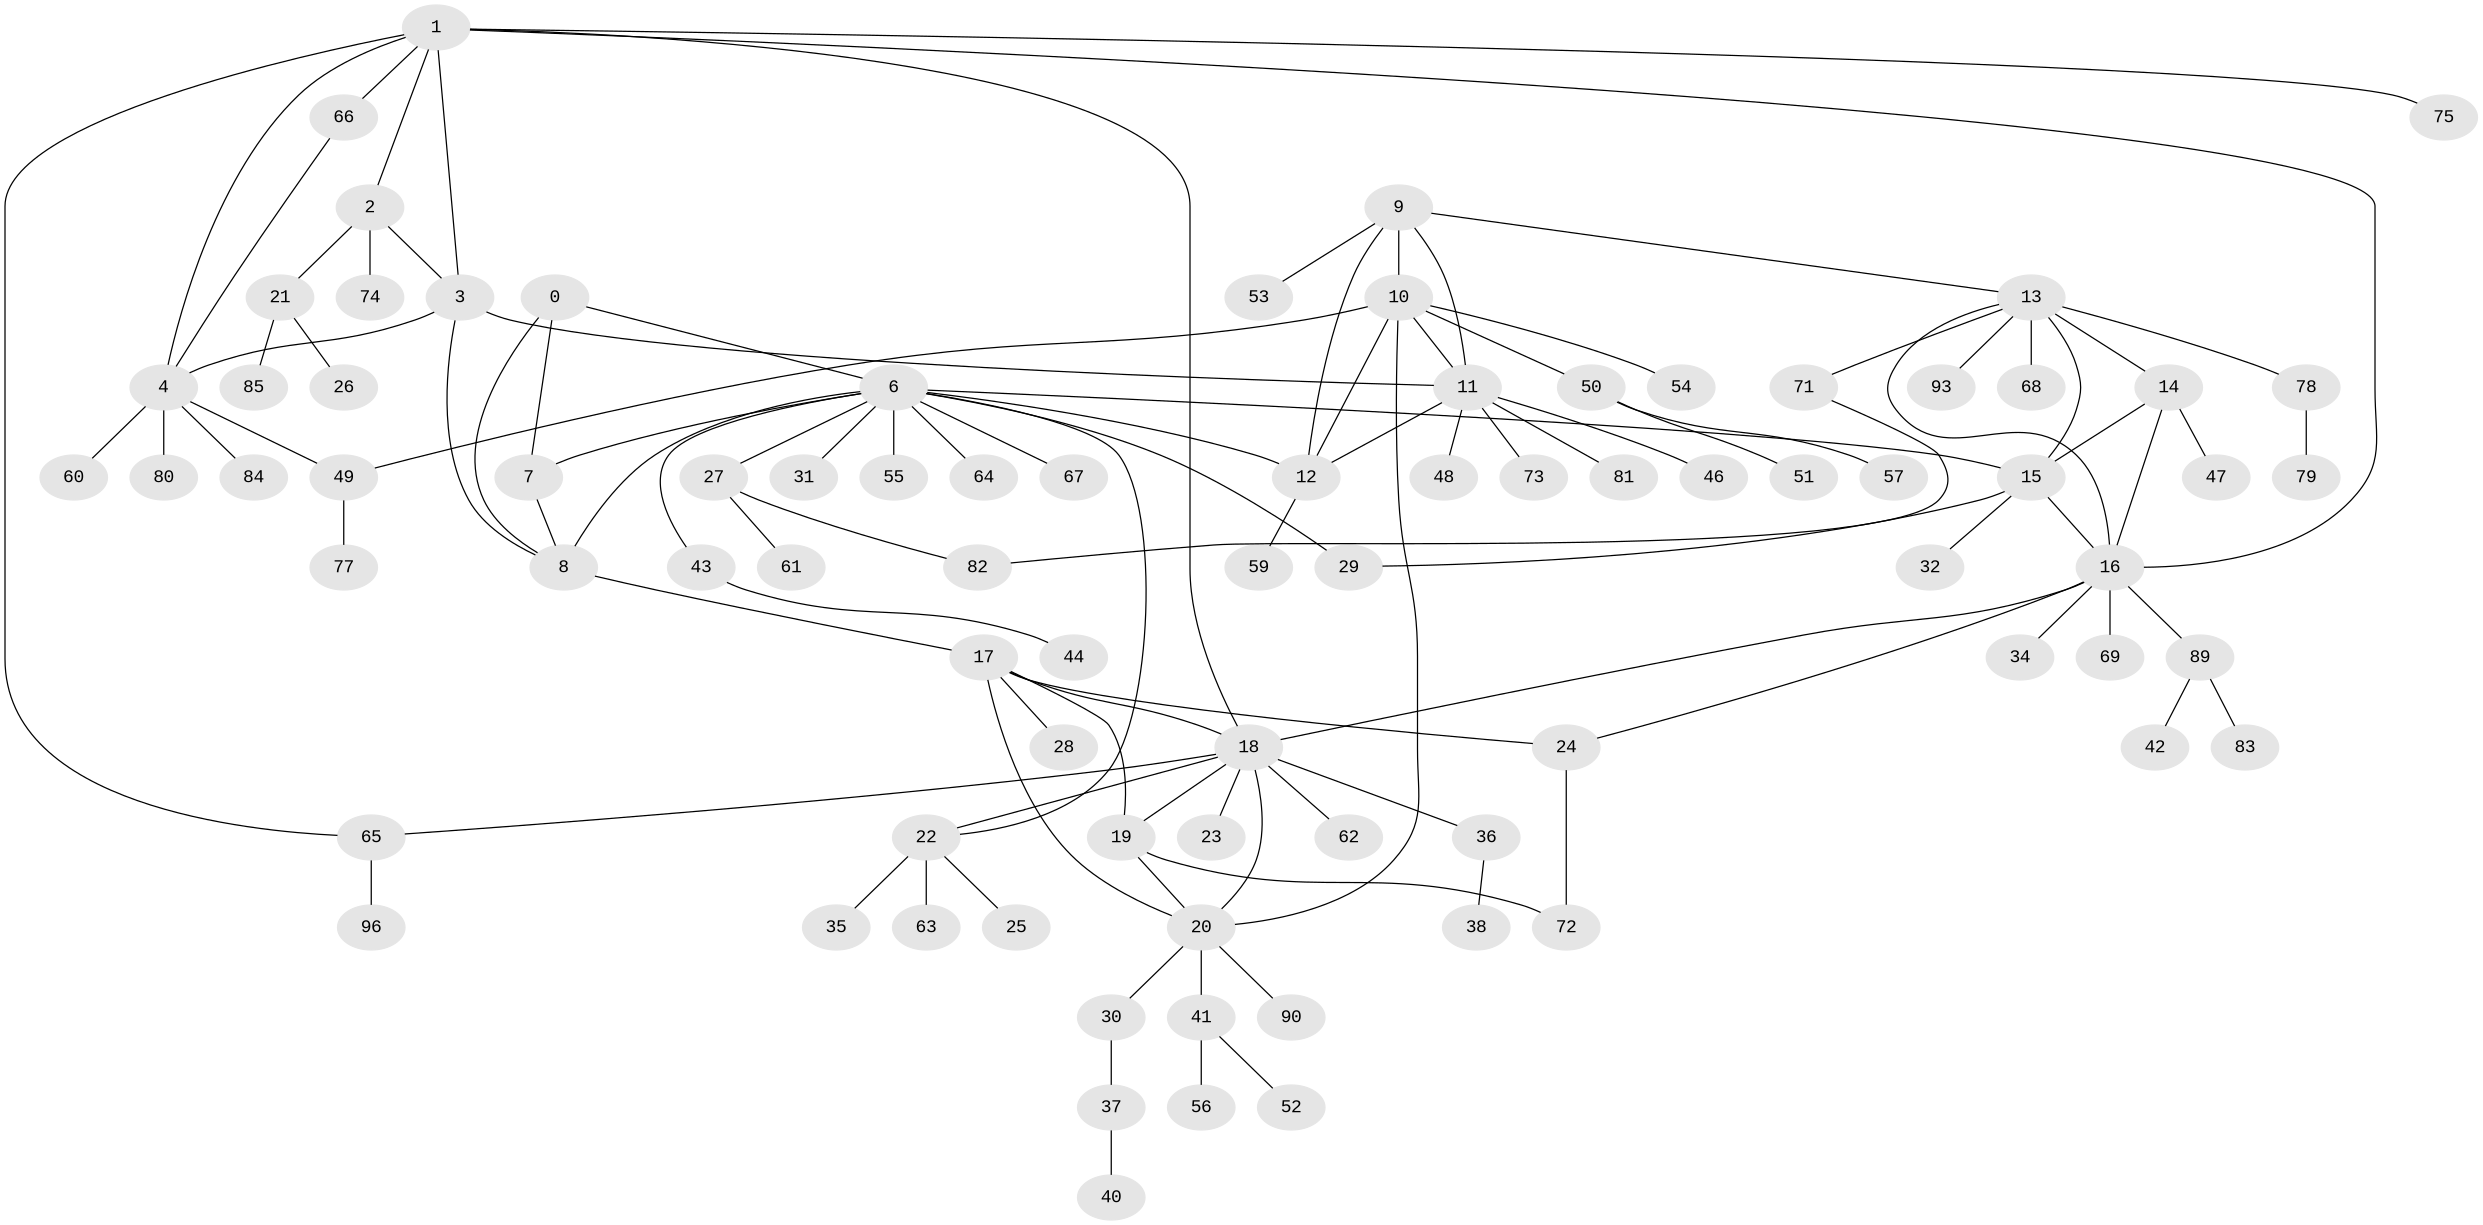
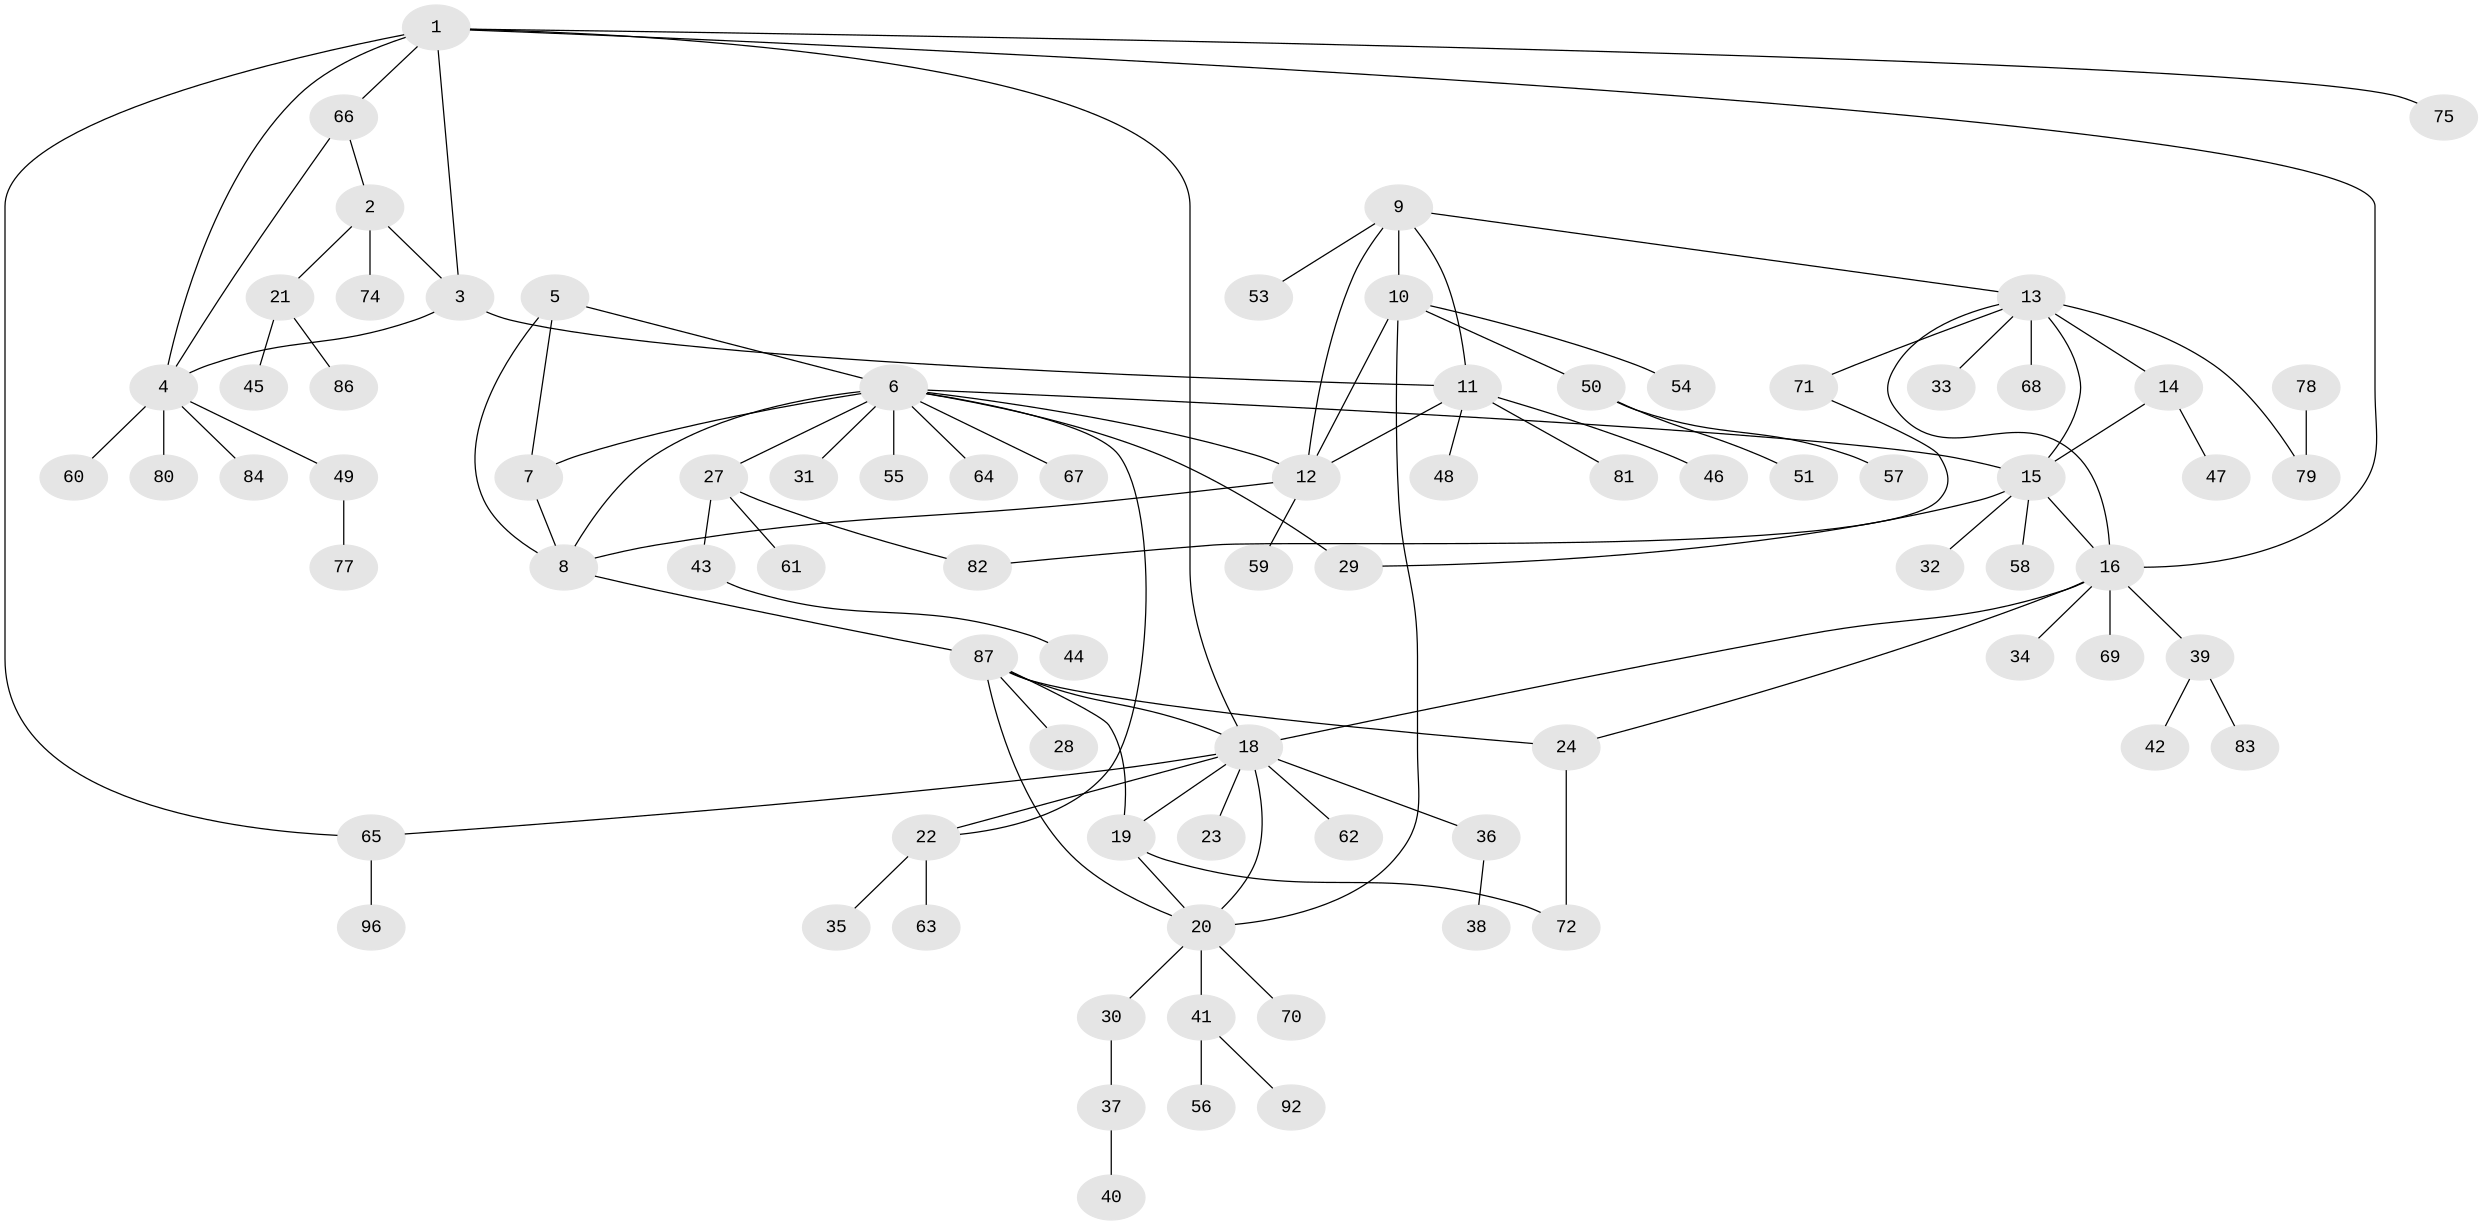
(403, 117) -> (357, 163)
(555, 298) -> (555, 298)
(2171, 338) -> (2197, 354)
(1433, 342) -> none
(917, 355) -> none
(254, 388) -> (254, 388)
(344, 388) -> (344, 388)
(1941, 388) -> (1941, 388)
(454, 462) -> (933, 515)
(665, 463) -> (708, 522)
(1534, 478) -> none
(2139, 478) -> none
none -> (2020, 568)
(984, 658) -> (984, 658)
(2200, 658) -> (2200, 658)
(1016, 928) -> none
(1291, 1018) -> (1291, 1018)
(1291, 1108) -> (1291, 1108)
